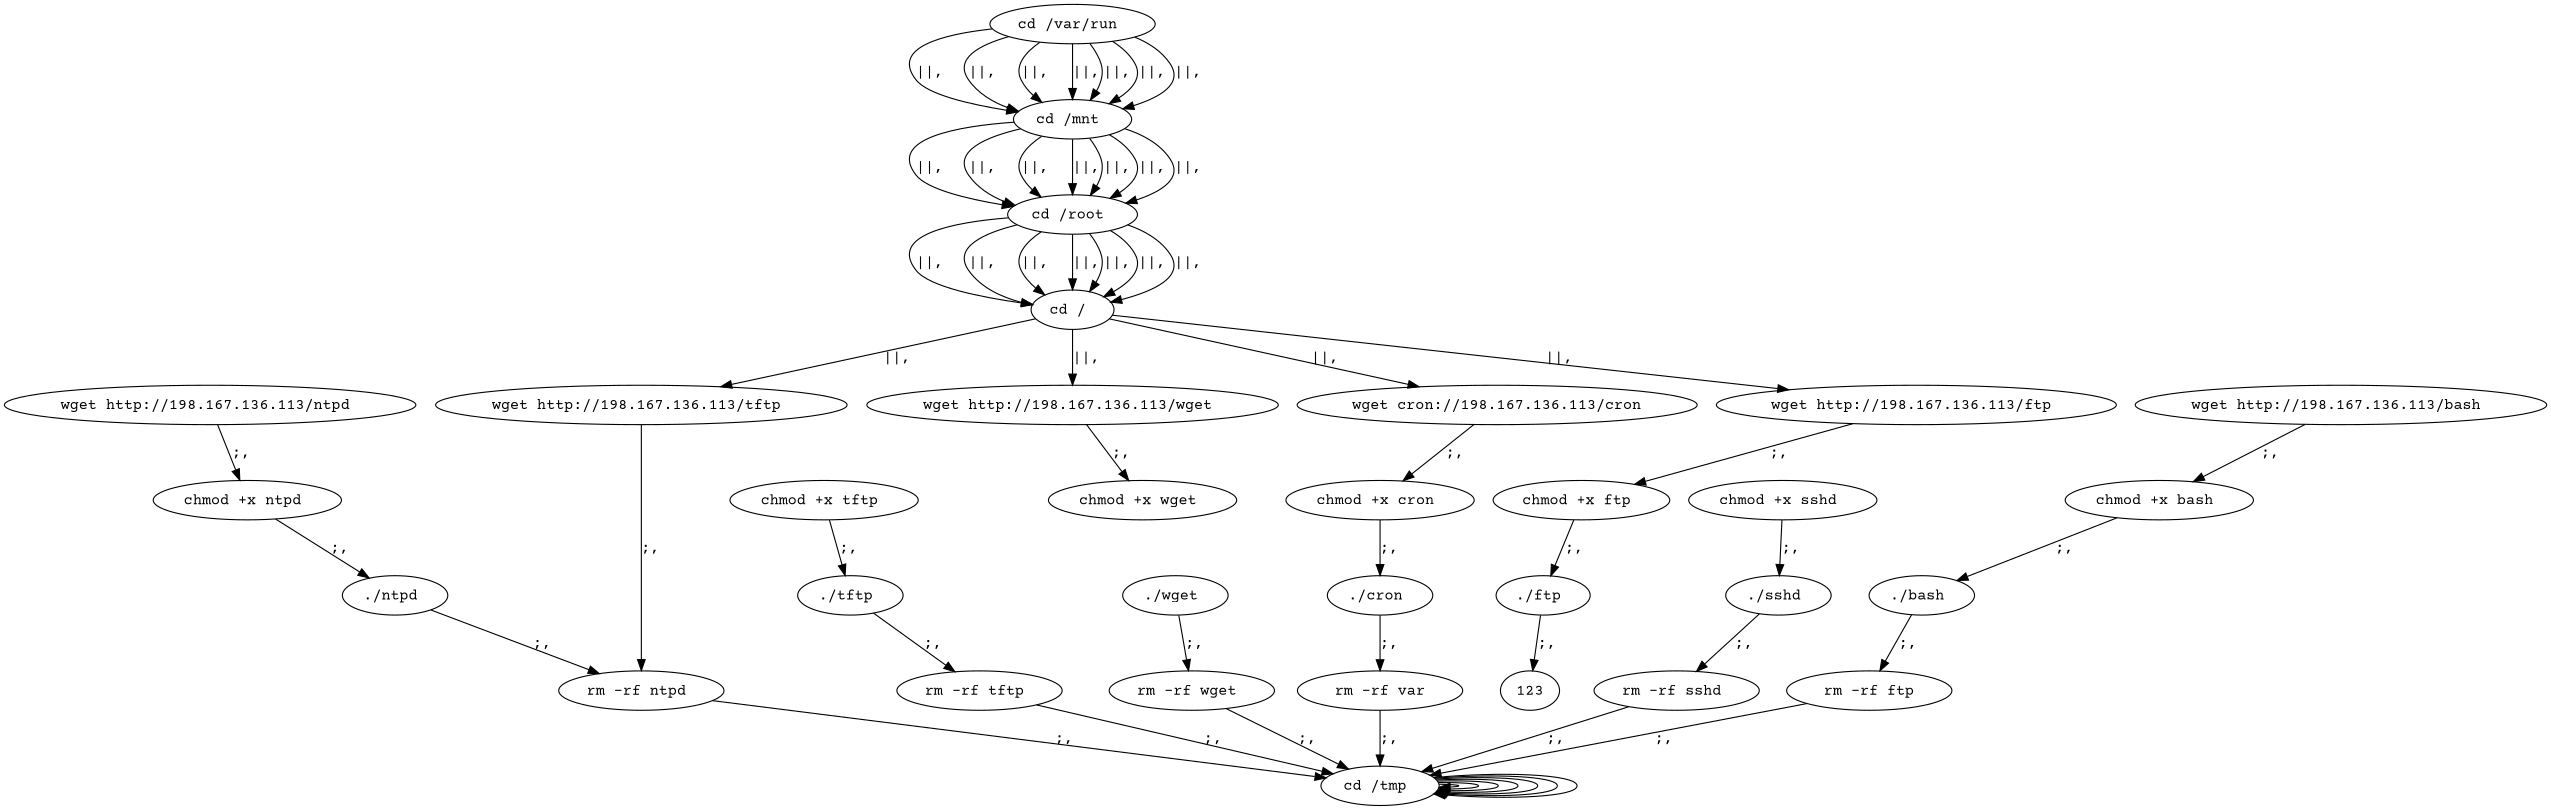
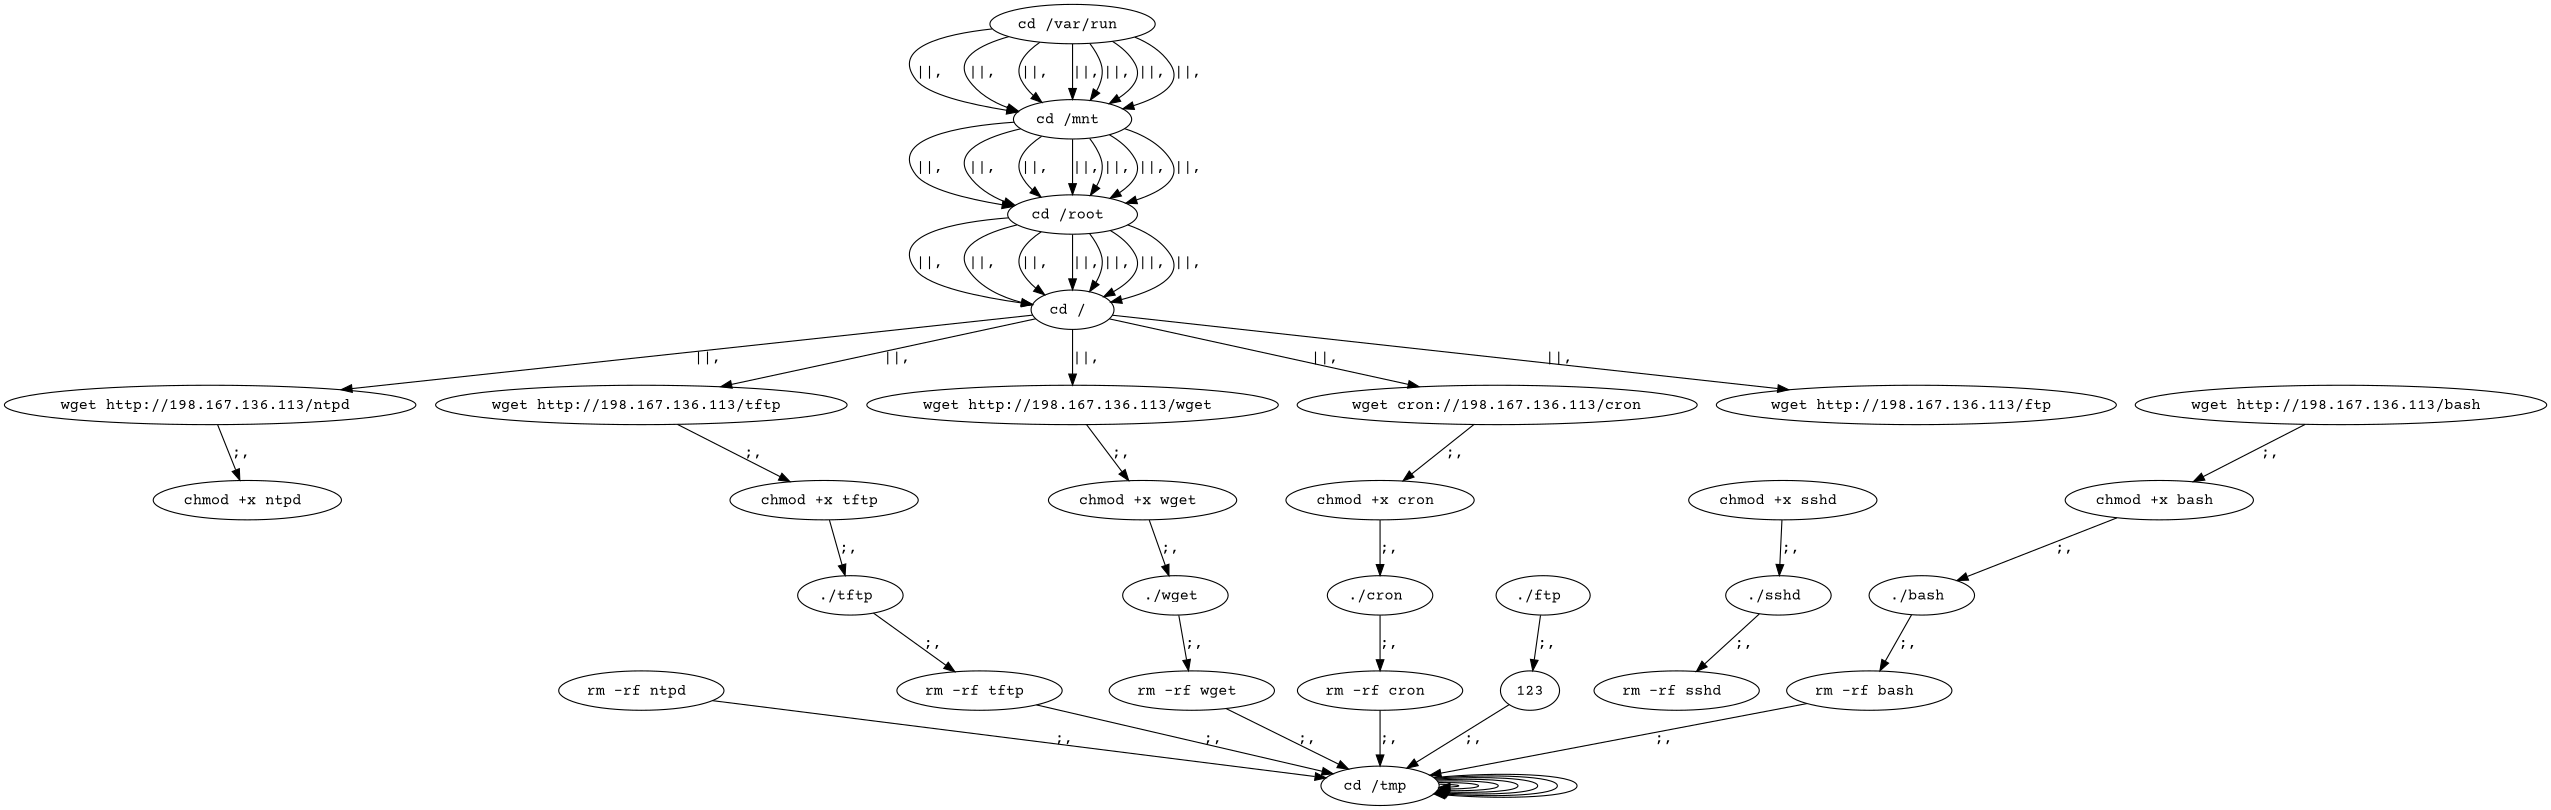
none -> (692, 352)
(1581, 500) -> none
(641, 542) -> (729, 451)
none -> (1157, 543)
(395, 595) -> none
(1380, 691) -> (1380, 691)
(1869, 691) -> (1869, 691)
(1531, 738) -> (1463, 733)
